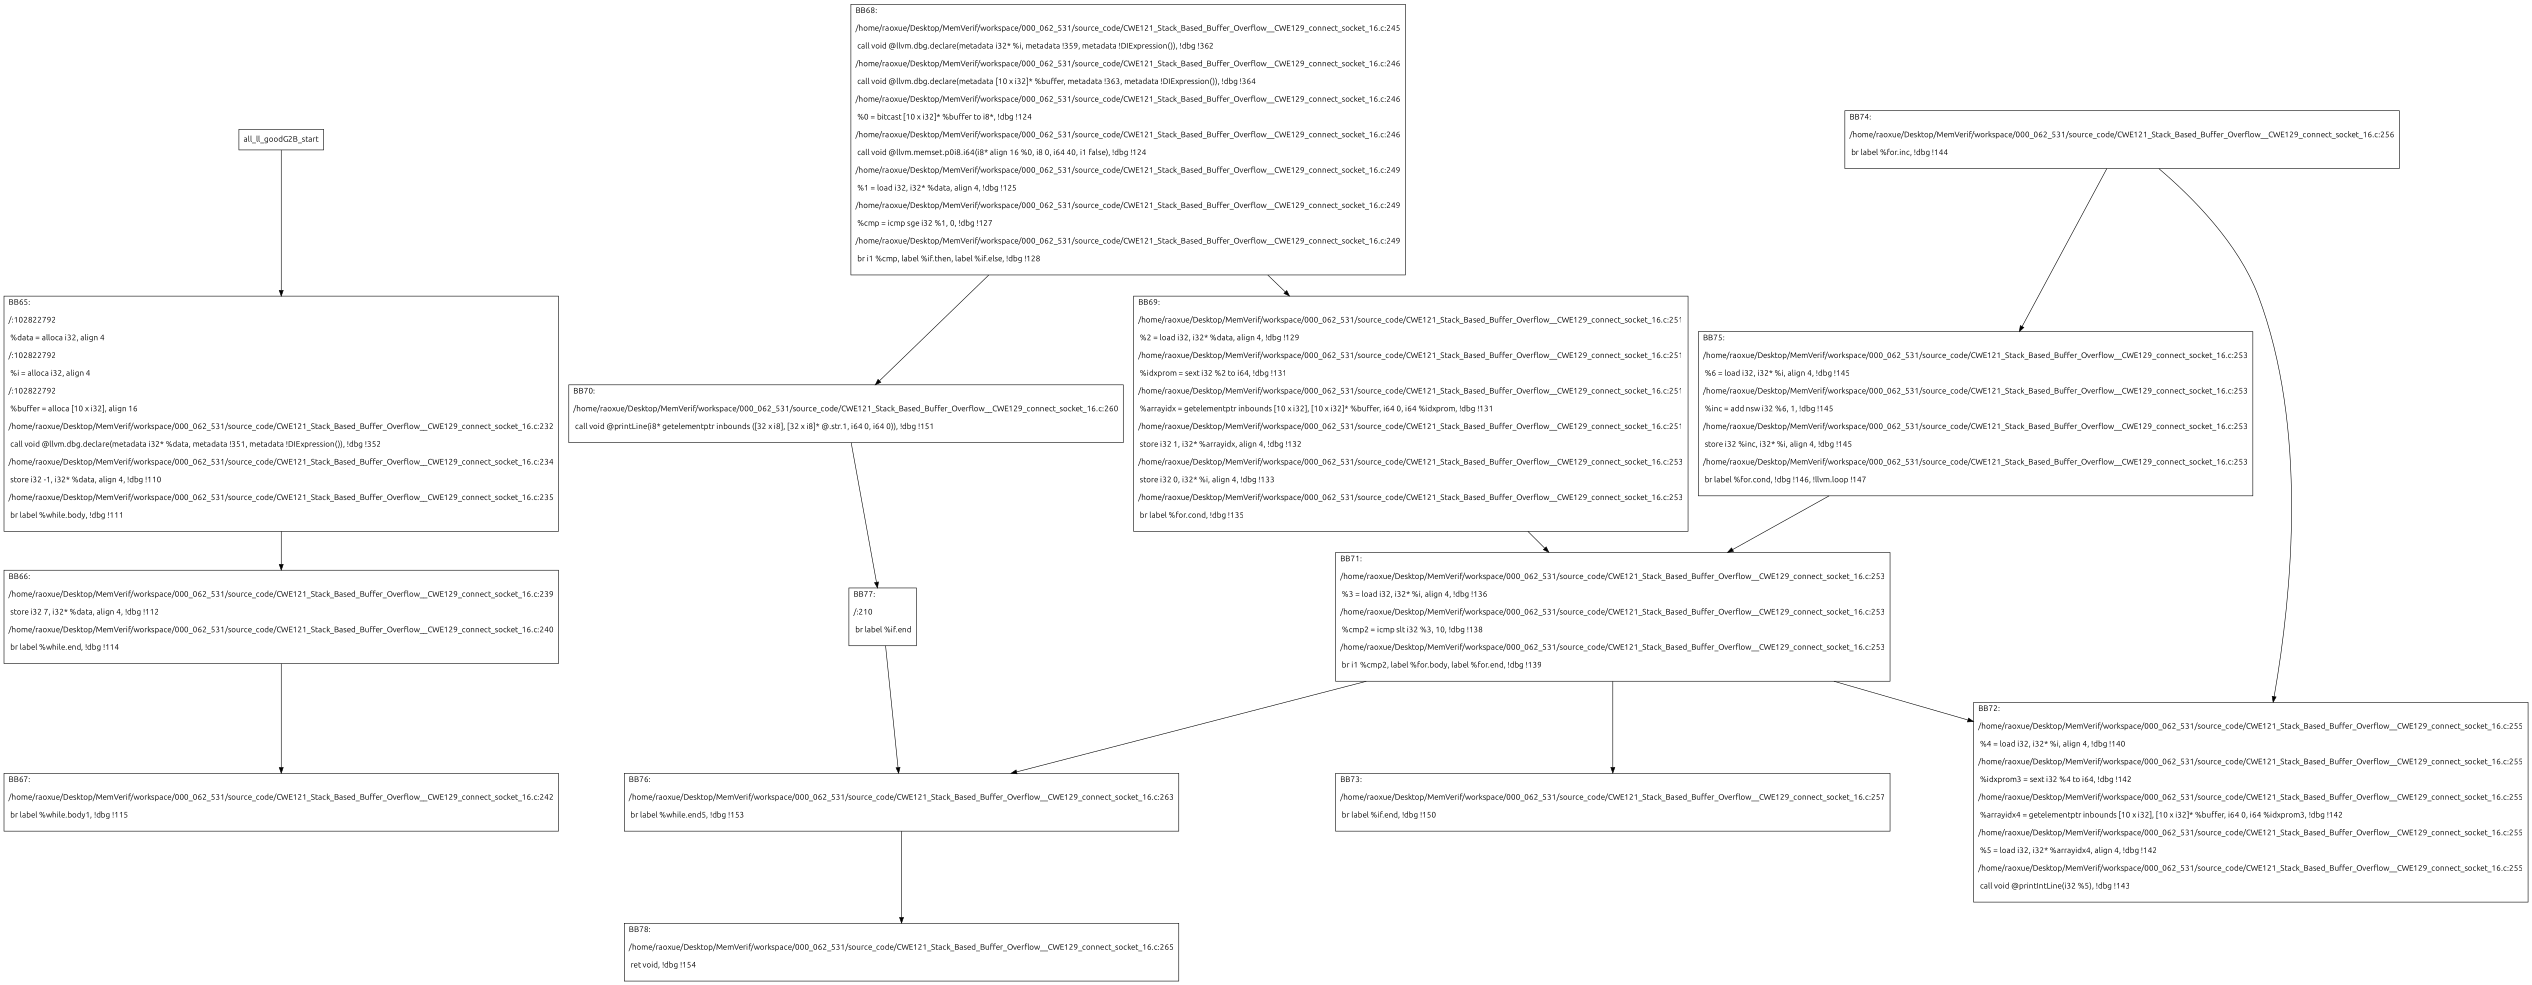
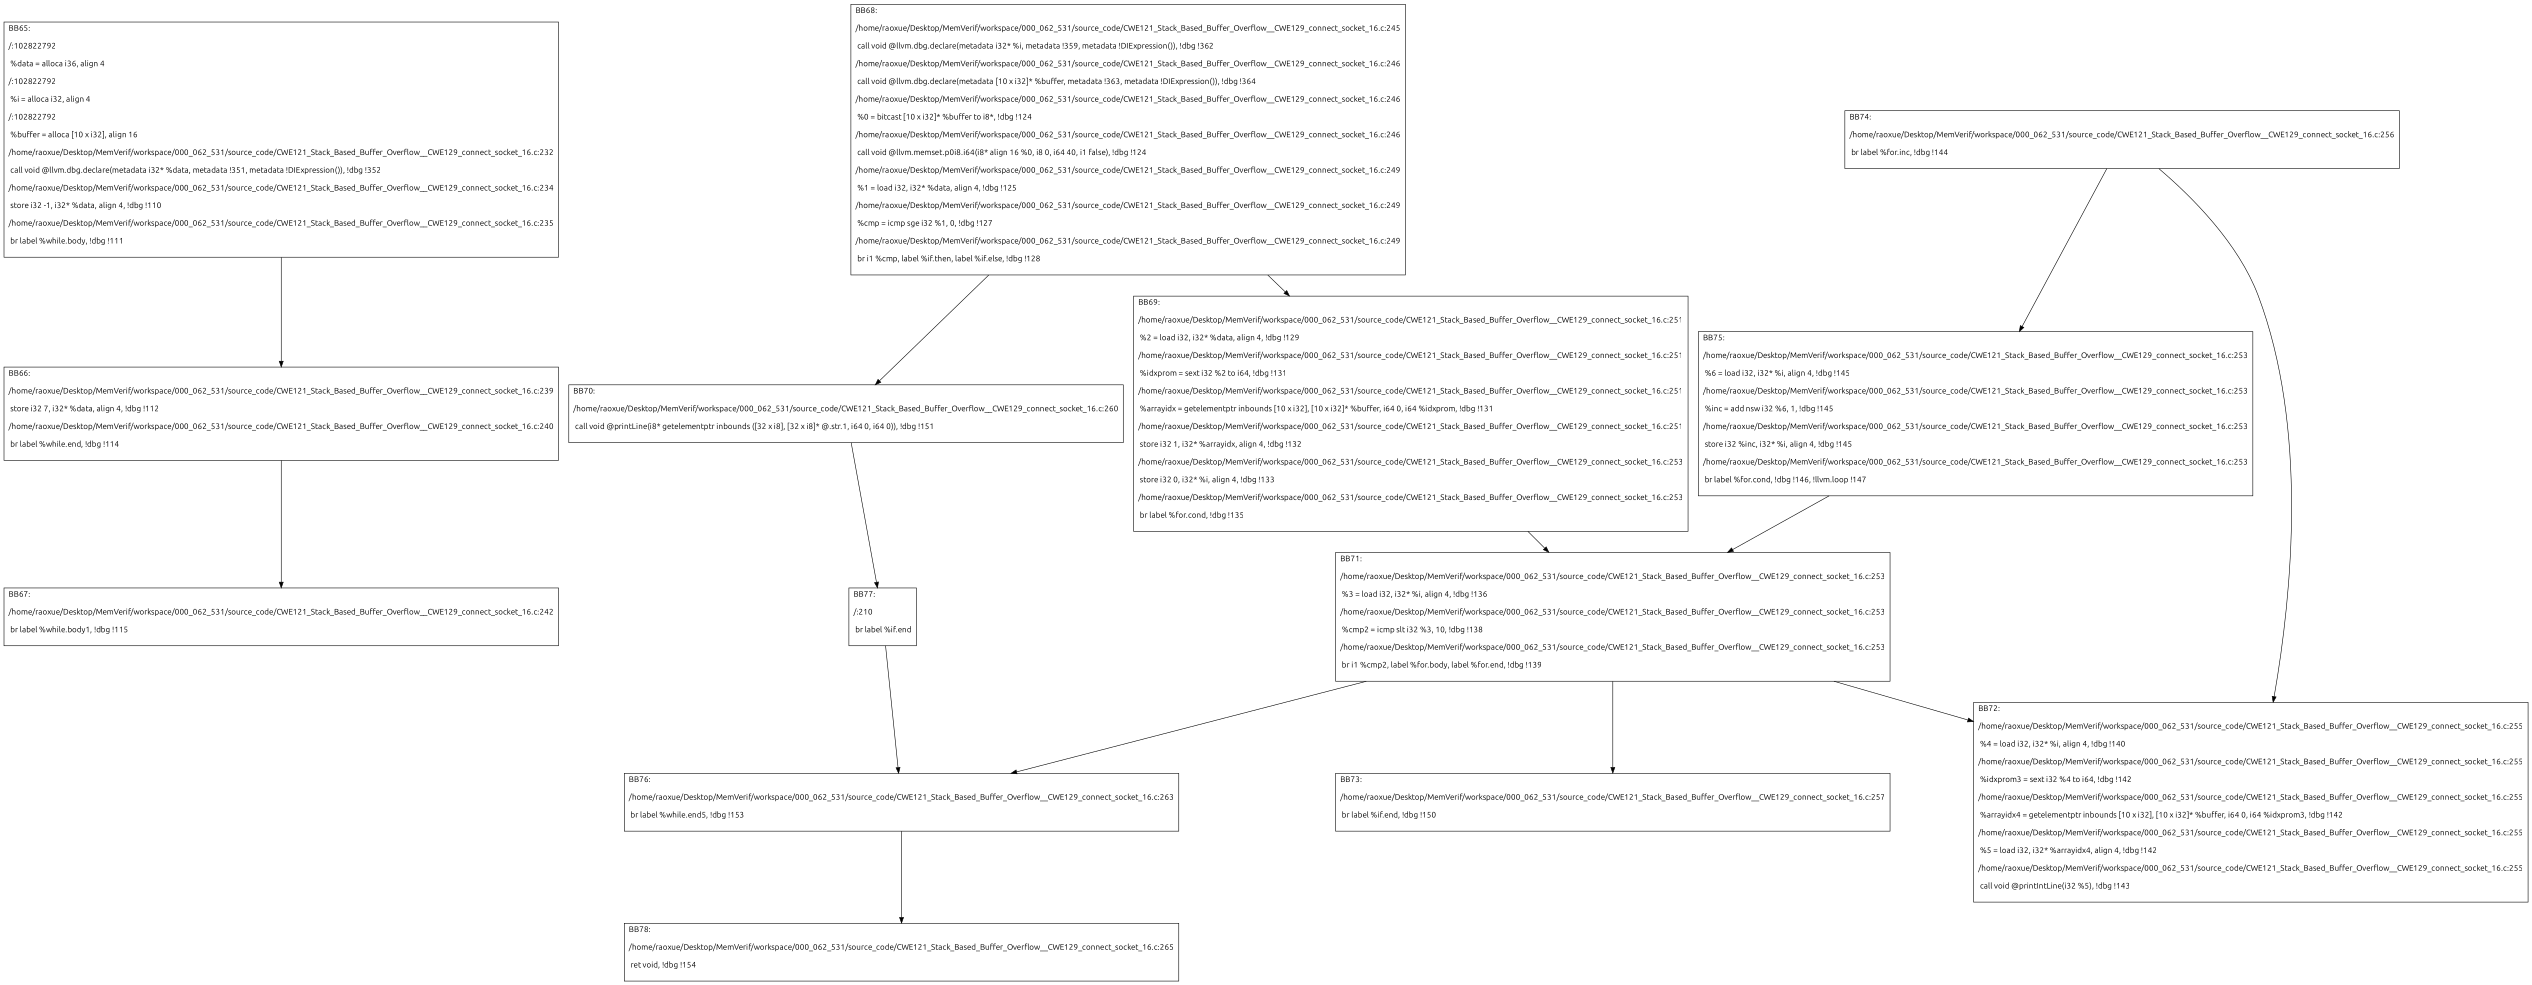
(281, 140) -> none
(57, 338) -> (57, 64)
